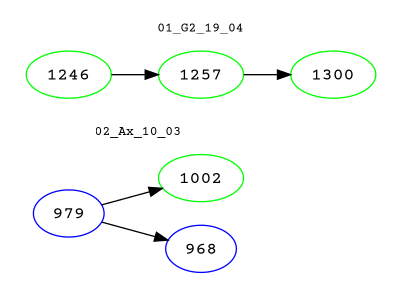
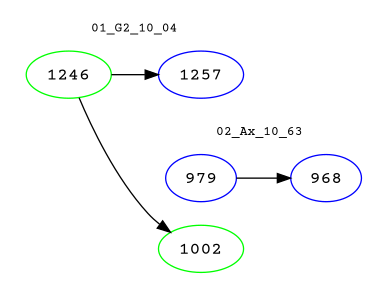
(201, 28) -> (135, 28)
(201, 75) -> (201, 75)
(333, 75) -> none
(138, 132) -> (260, 132)
(126, 198) -> (113, 165)
